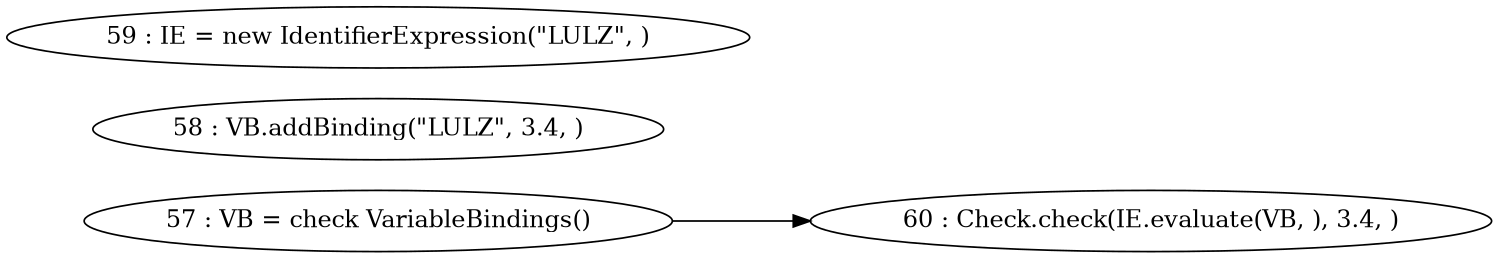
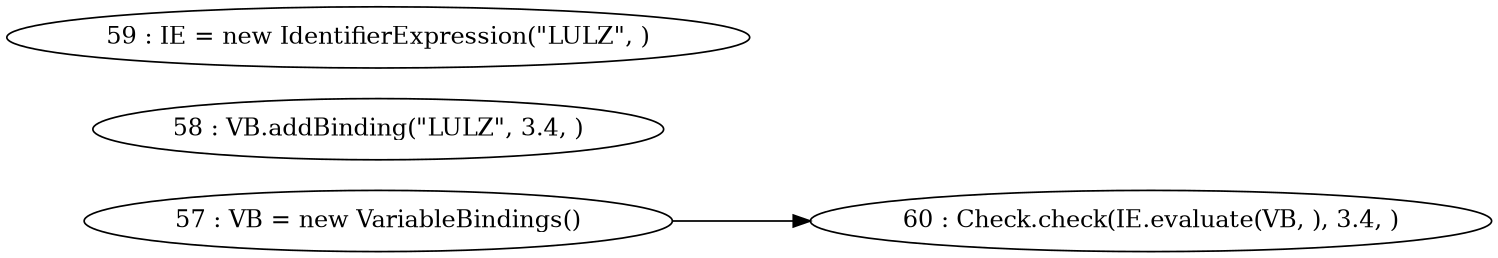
(378, 221) -> (378, 221)
